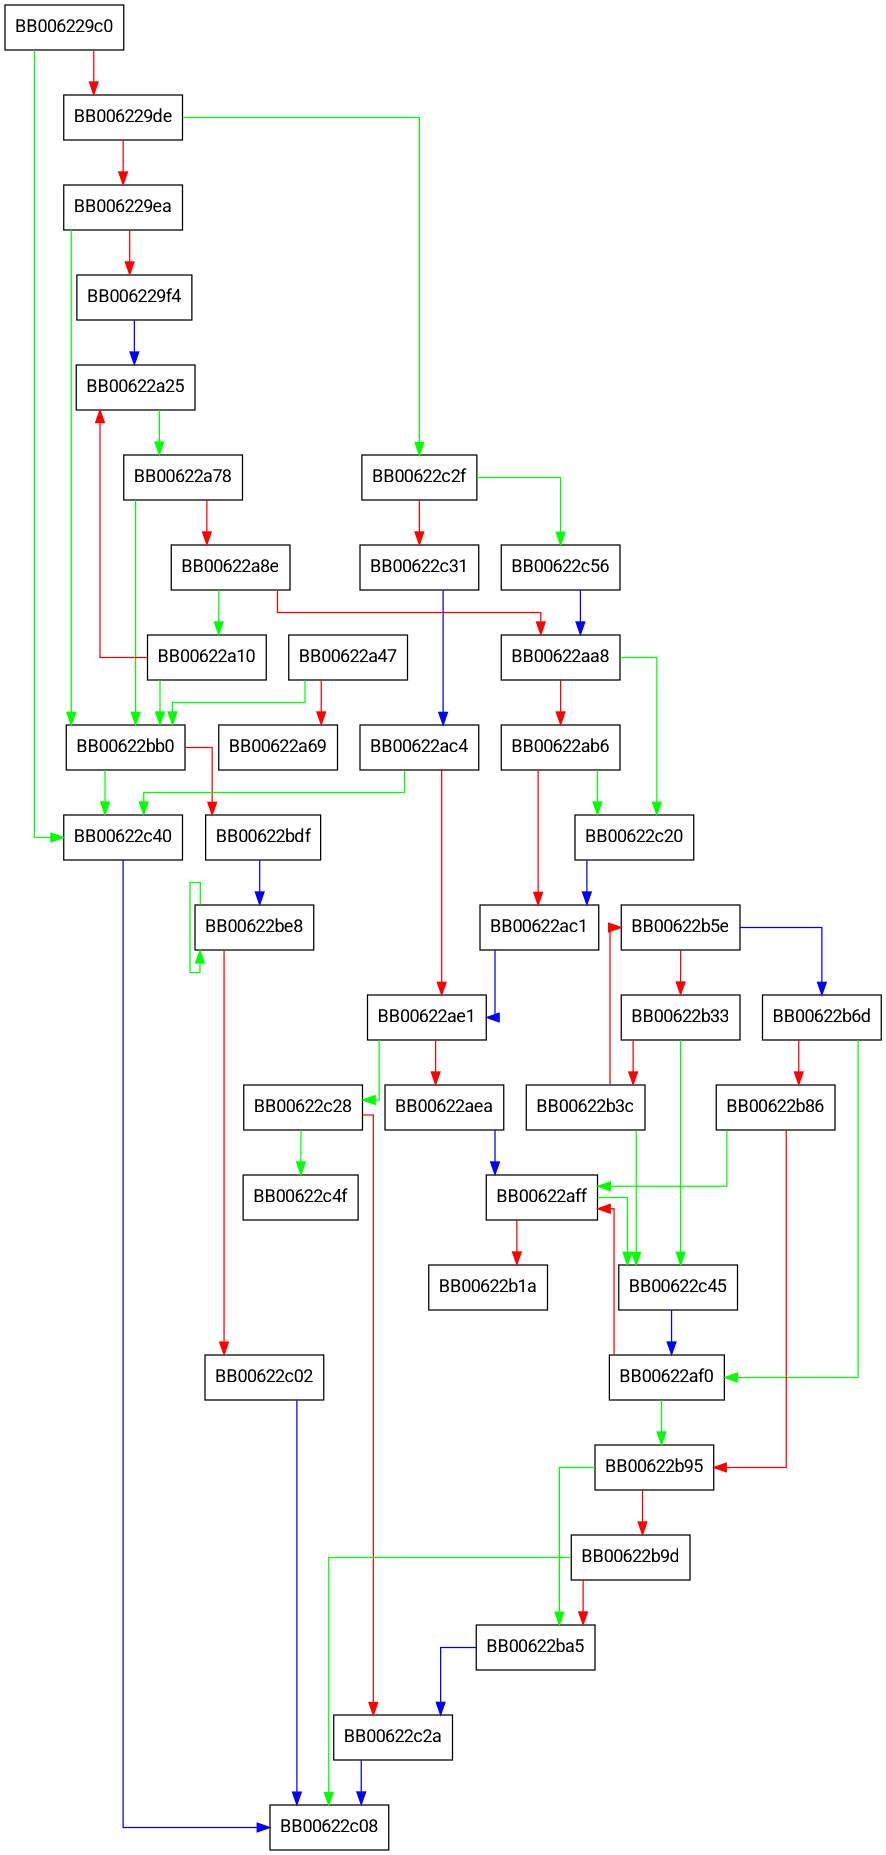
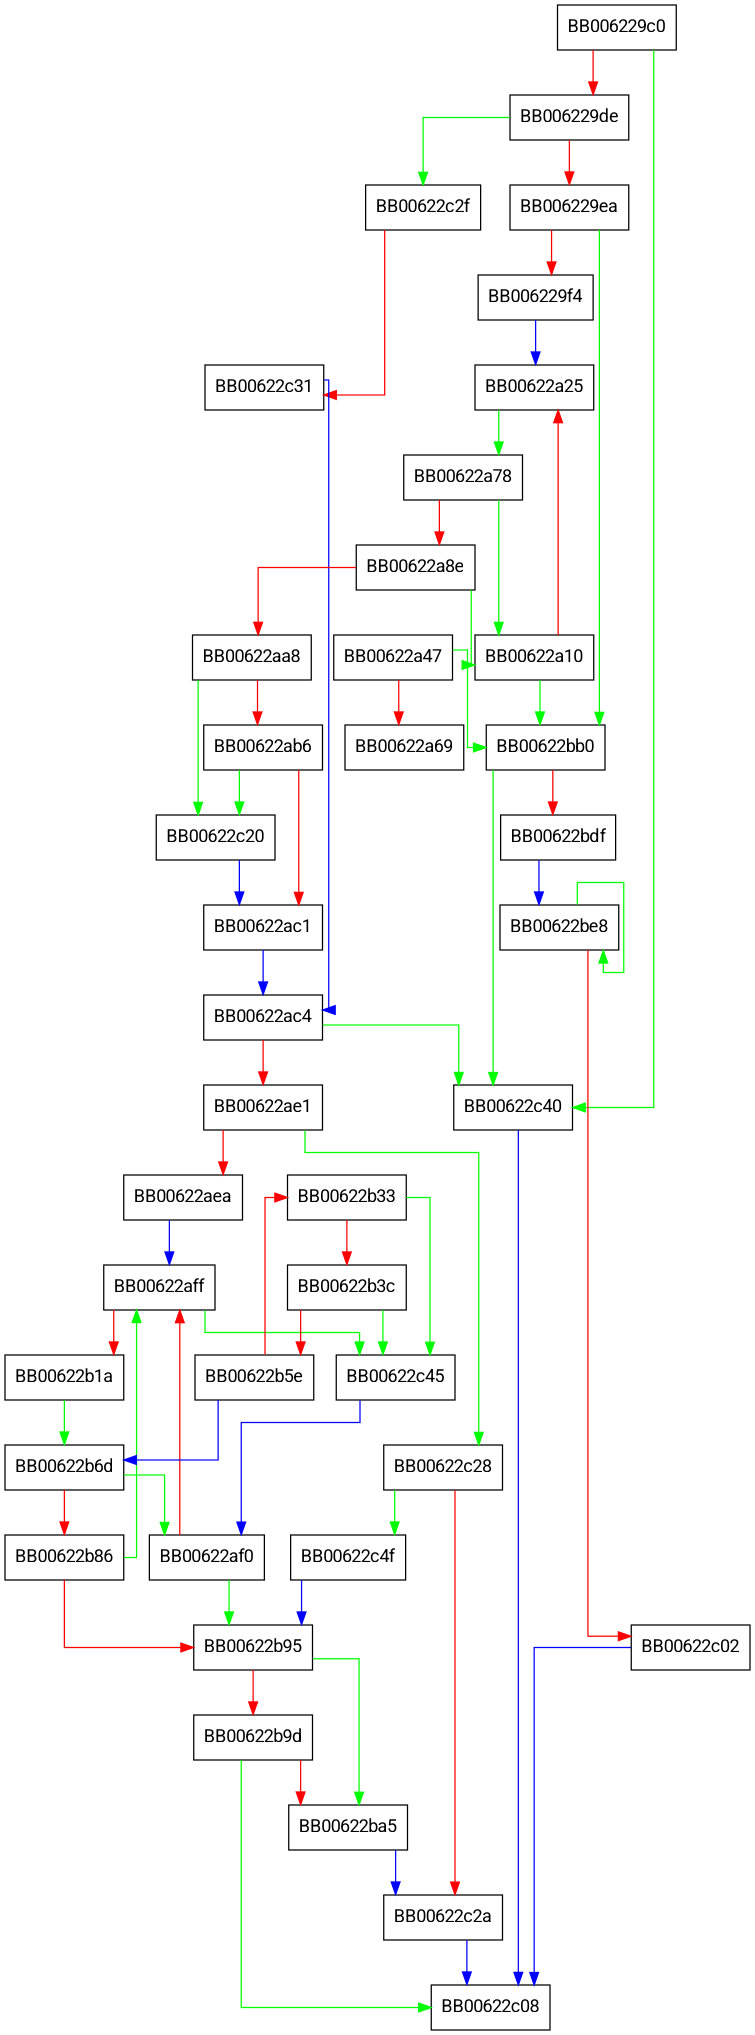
(561, 568) -> none
(136, 606) -> (499, 561)
(495, 984) -> (263, 966)
none -> (64, 1416)
none -> (302, 1596)
